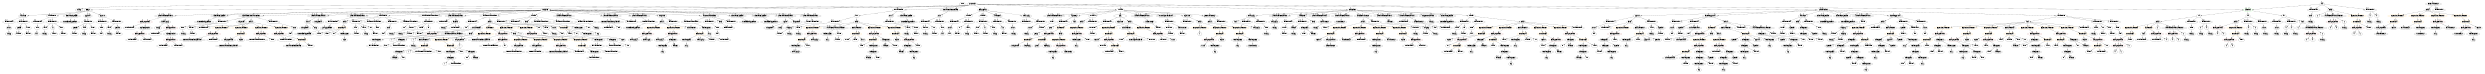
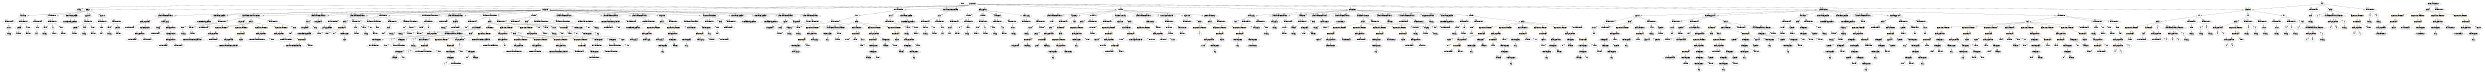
(1120, 16) -> (1120, 16)
